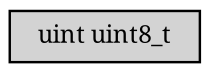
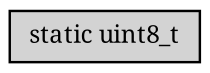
(105, 37) -> (105, 37)
